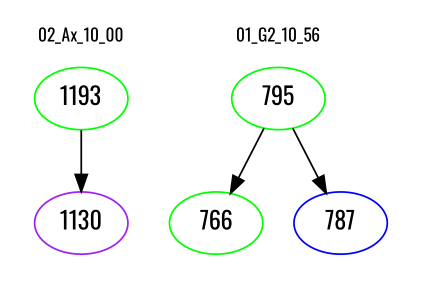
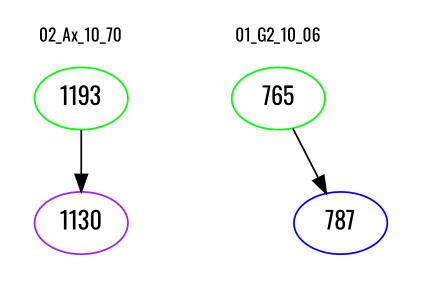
(81, 37) -> (81, 37)
(278, 37) -> (278, 37)
(278, 99) -> (278, 99)
(216, 223) -> none
